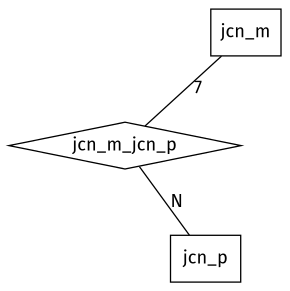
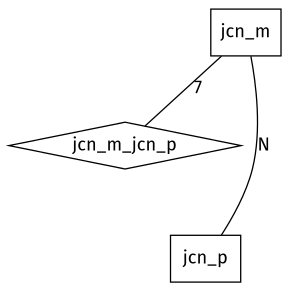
(164, 201) -> (256, 149)
